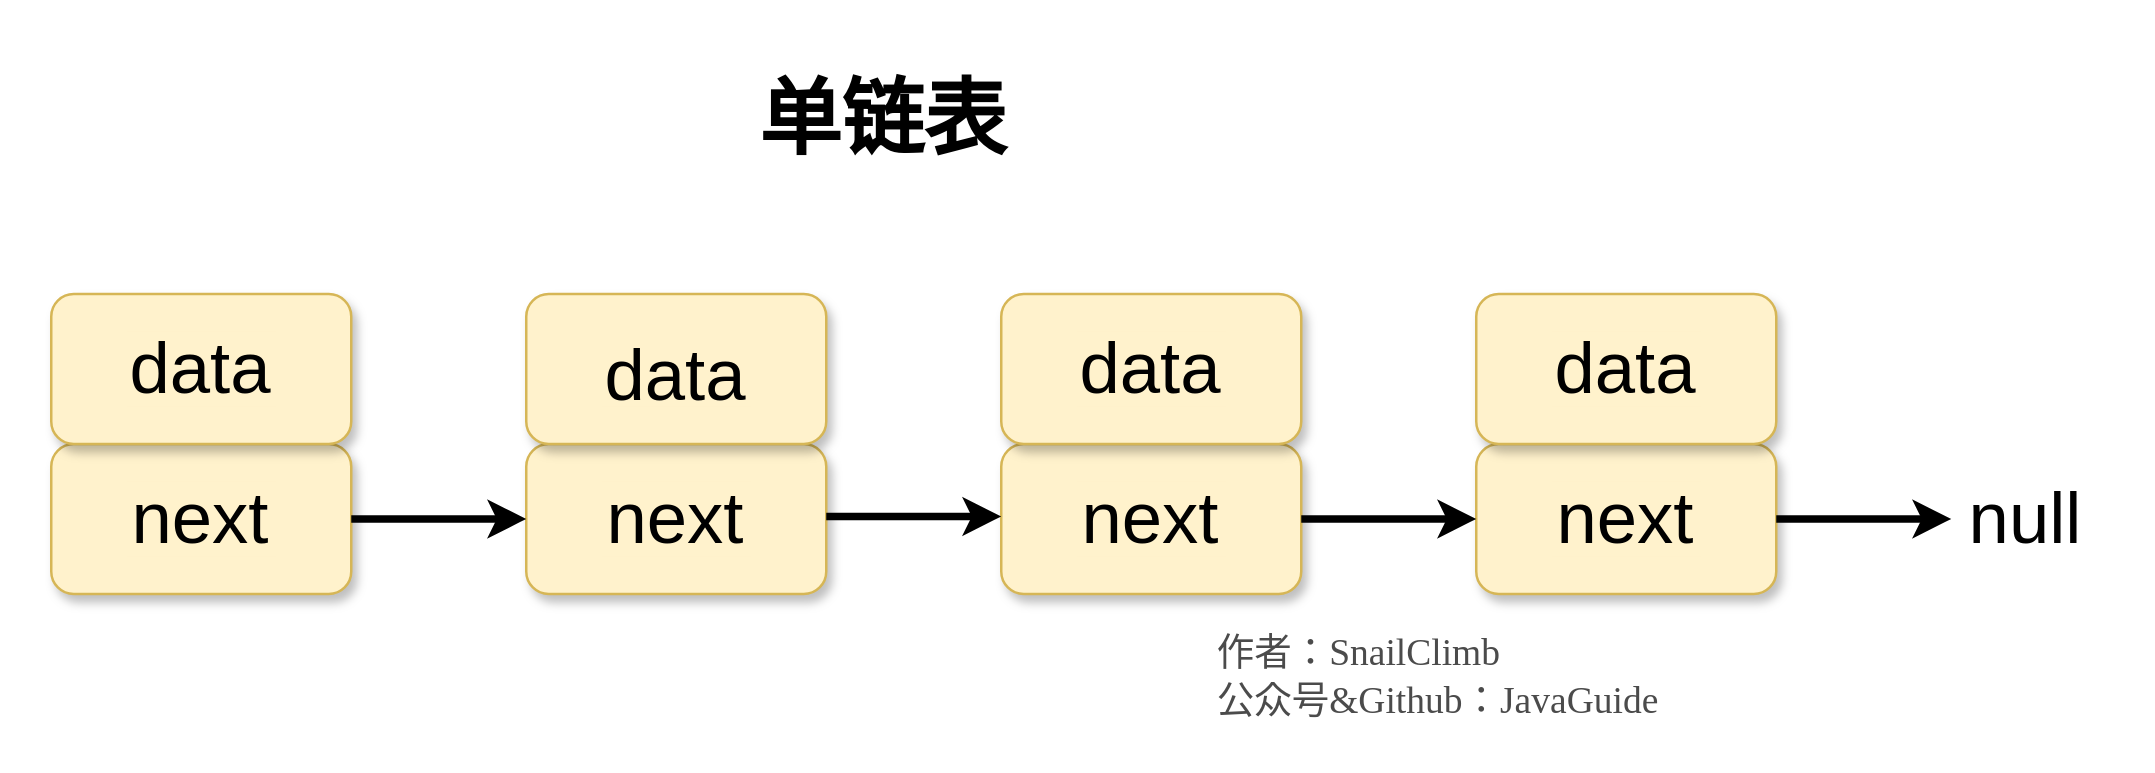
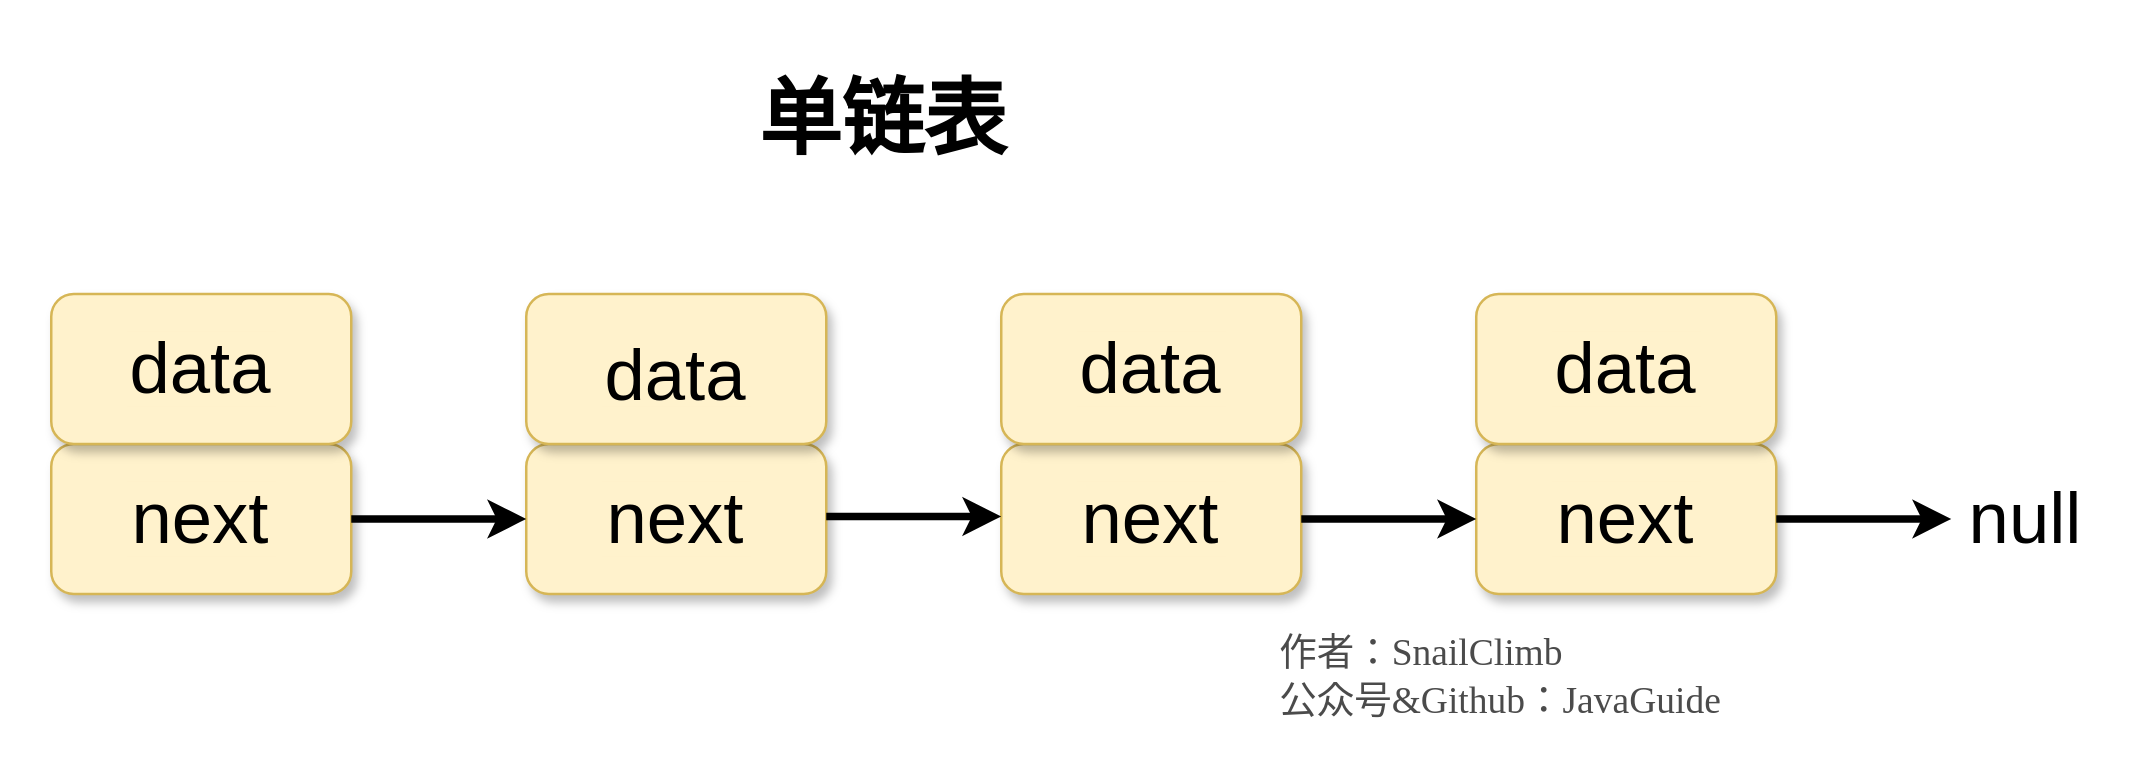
(1439, 669) -> (1501, 669)
